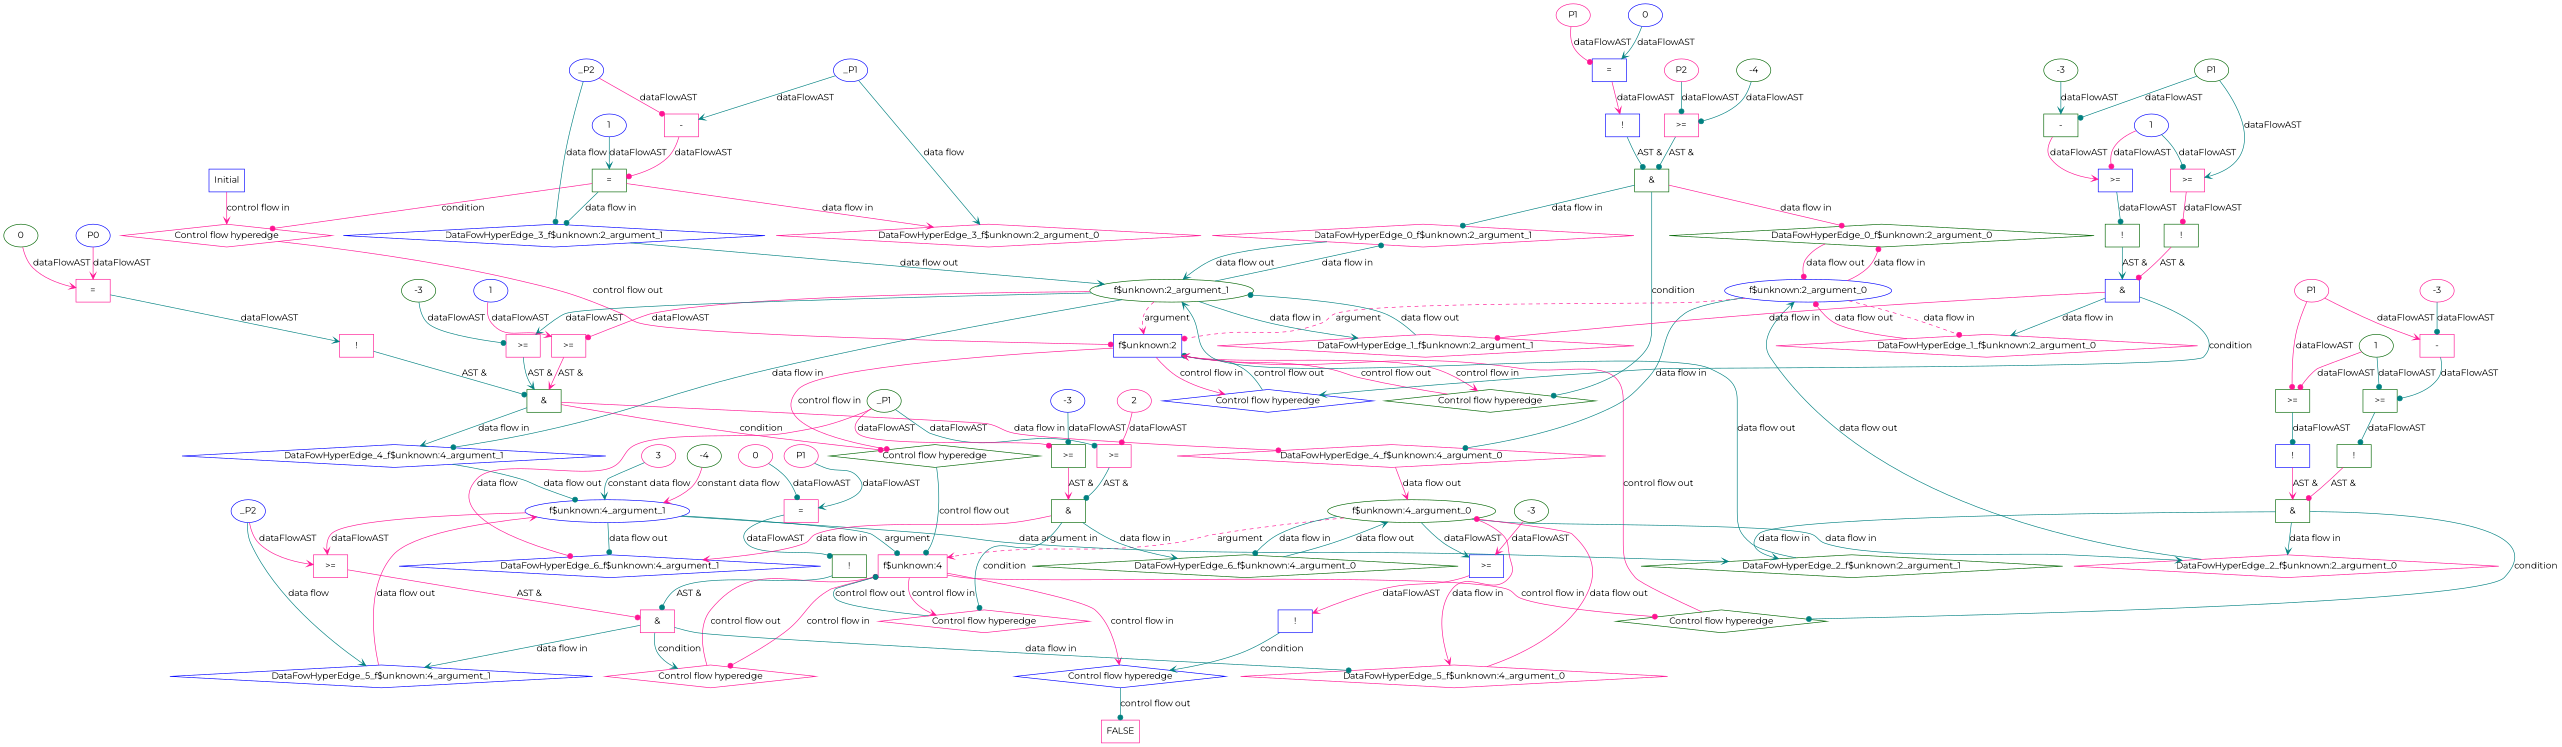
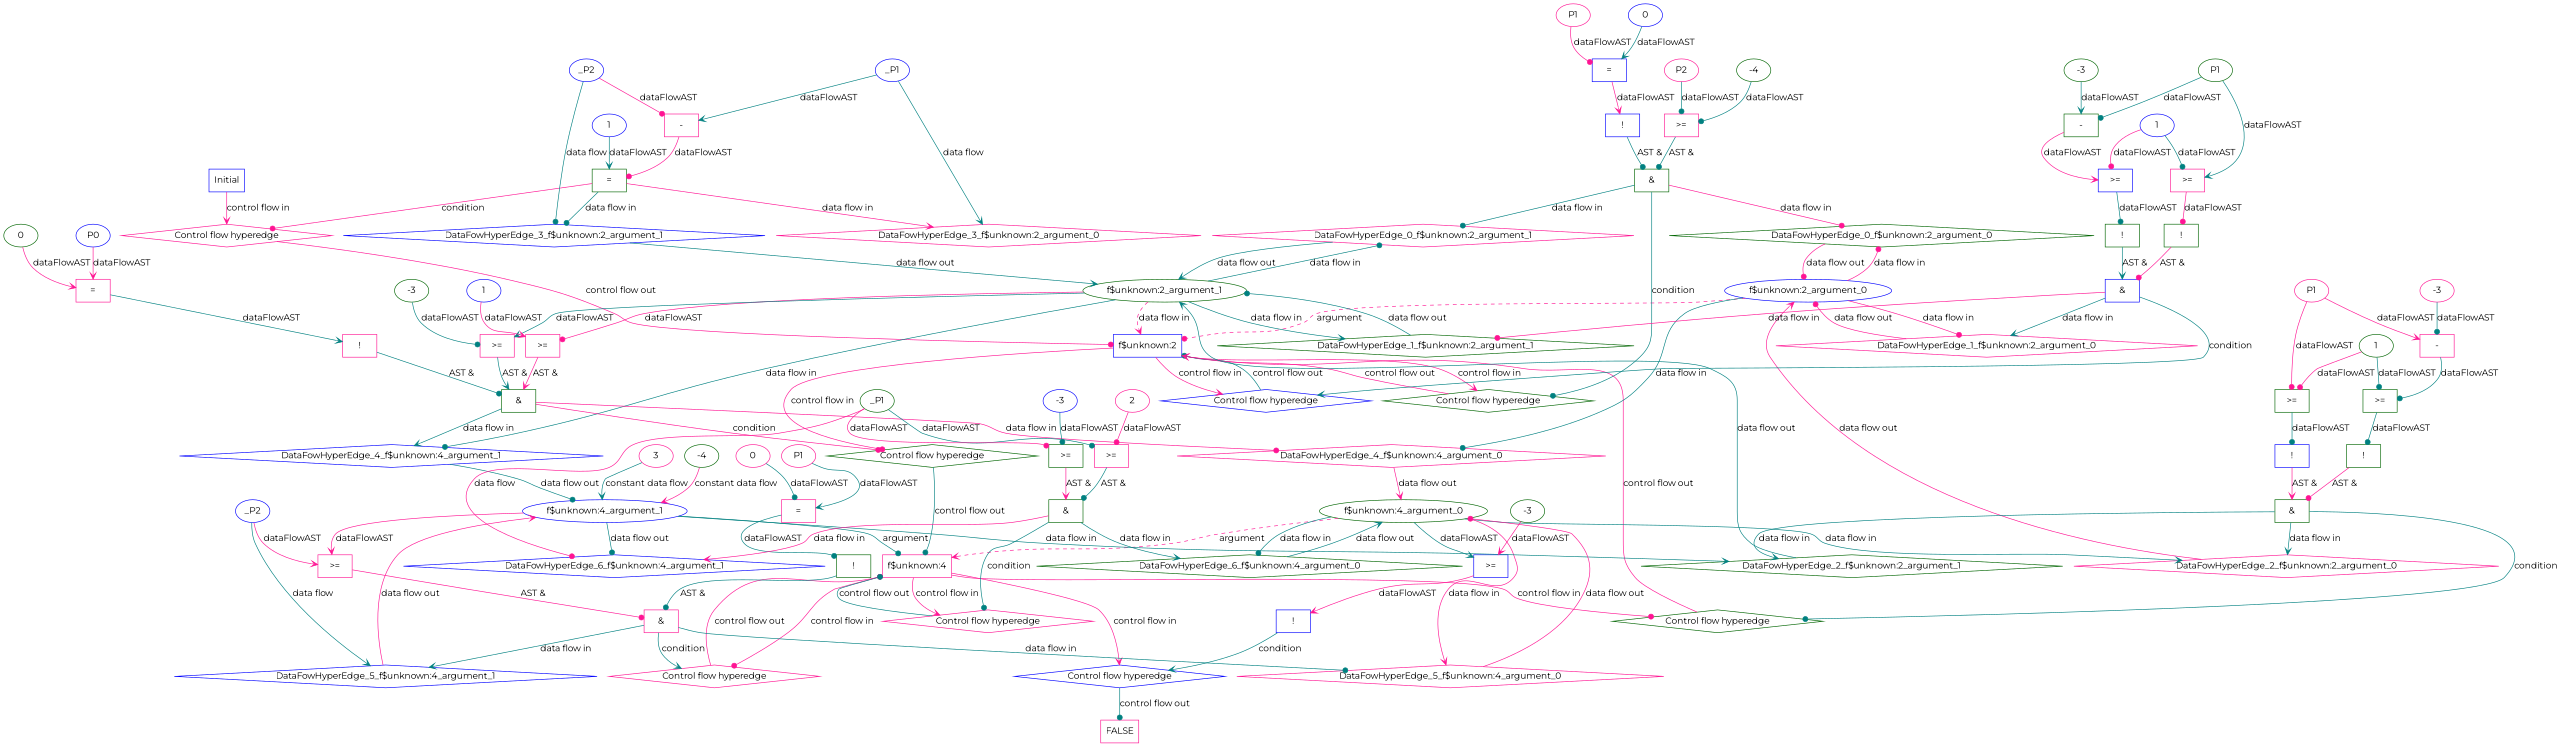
(1903, 316) -> (1903, 316)
(1168, 318) -> (1165, 318)
(1426, 346) -> (1426, 346)
(1937, 489) -> (1937, 489)
(1059, 539) -> (1072, 539)
